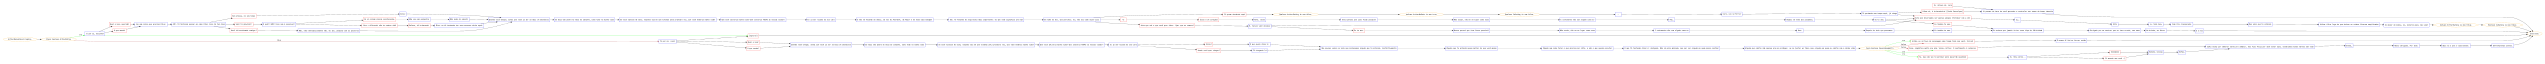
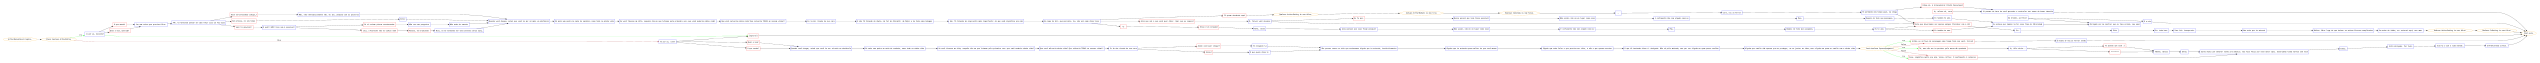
(2143, 31) -> (2058, 21)
